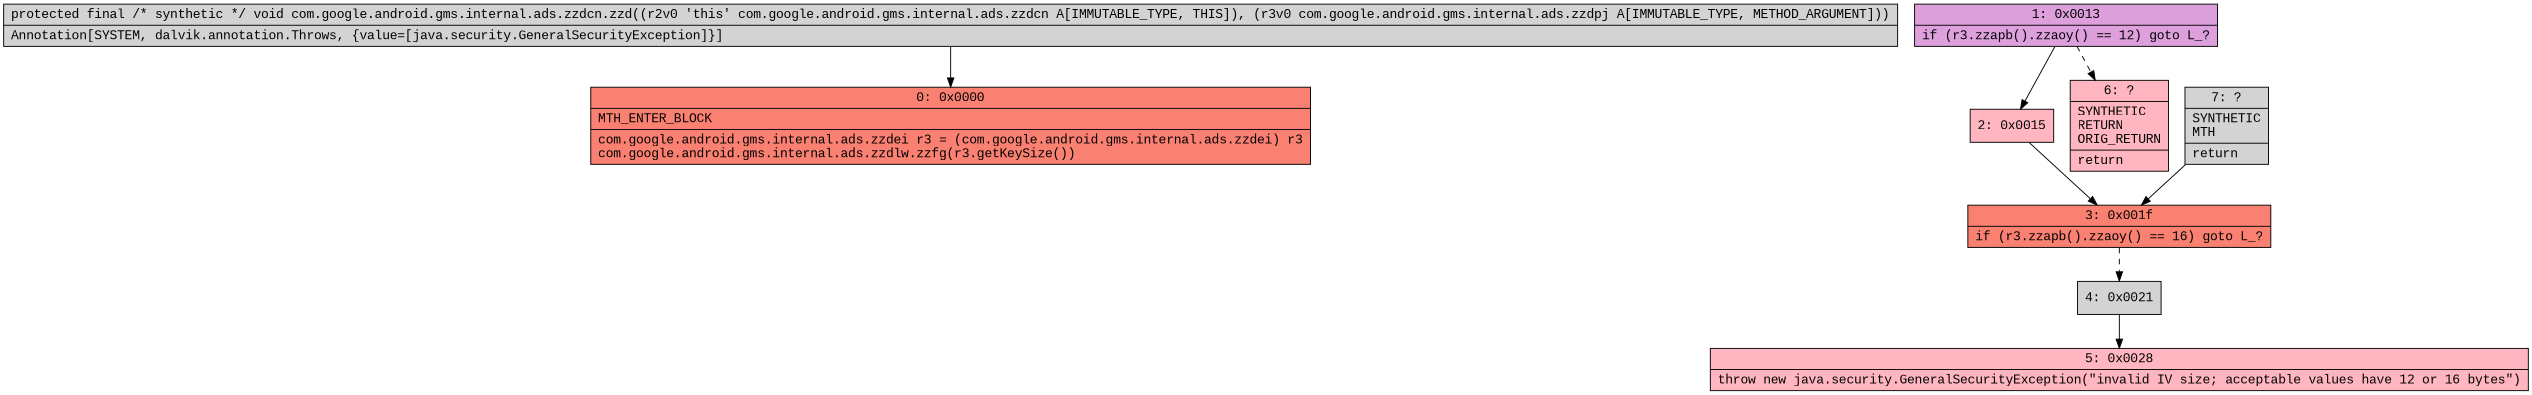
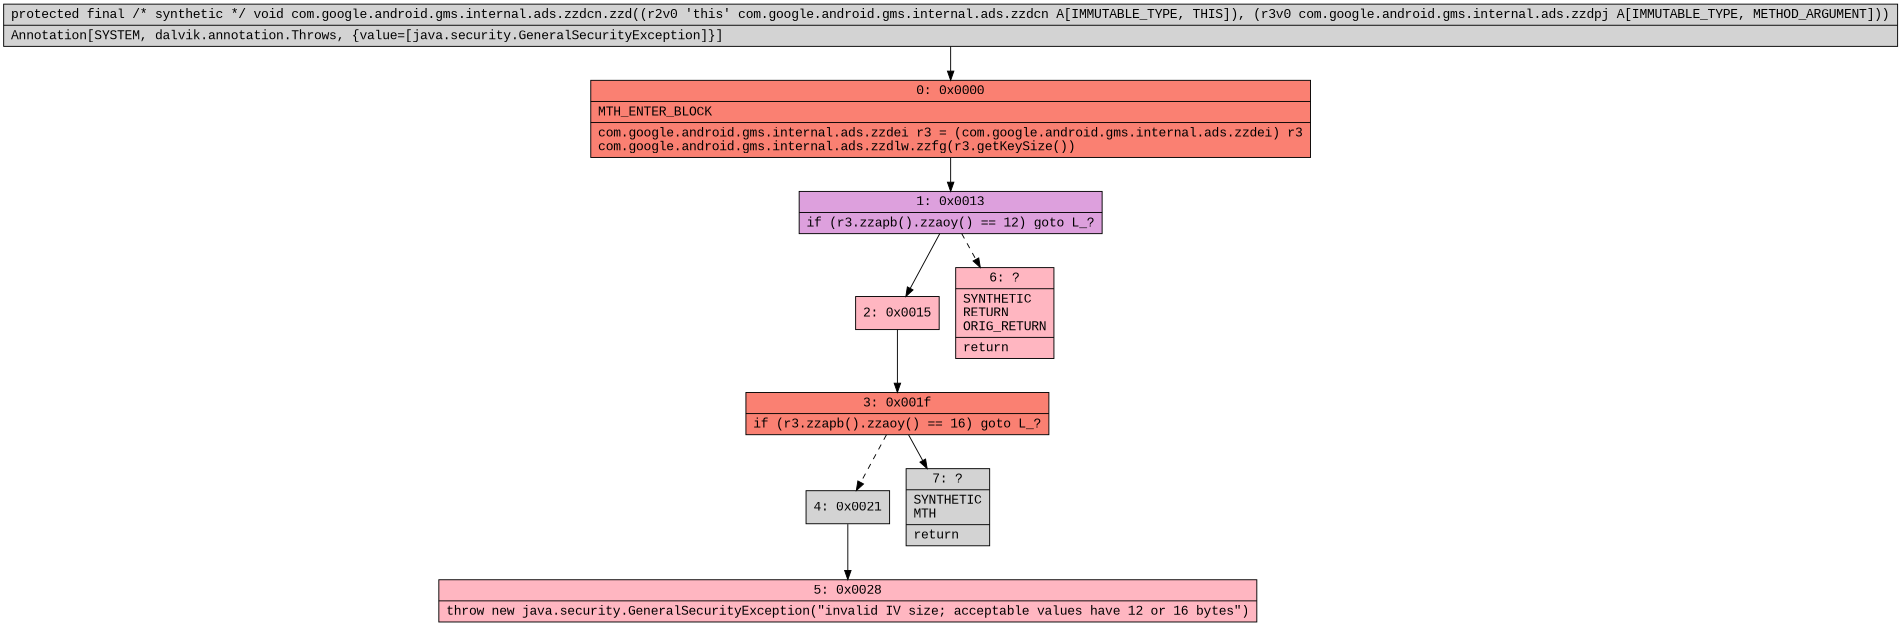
none -> (951, 170)
(2167, 182) -> (916, 448)
